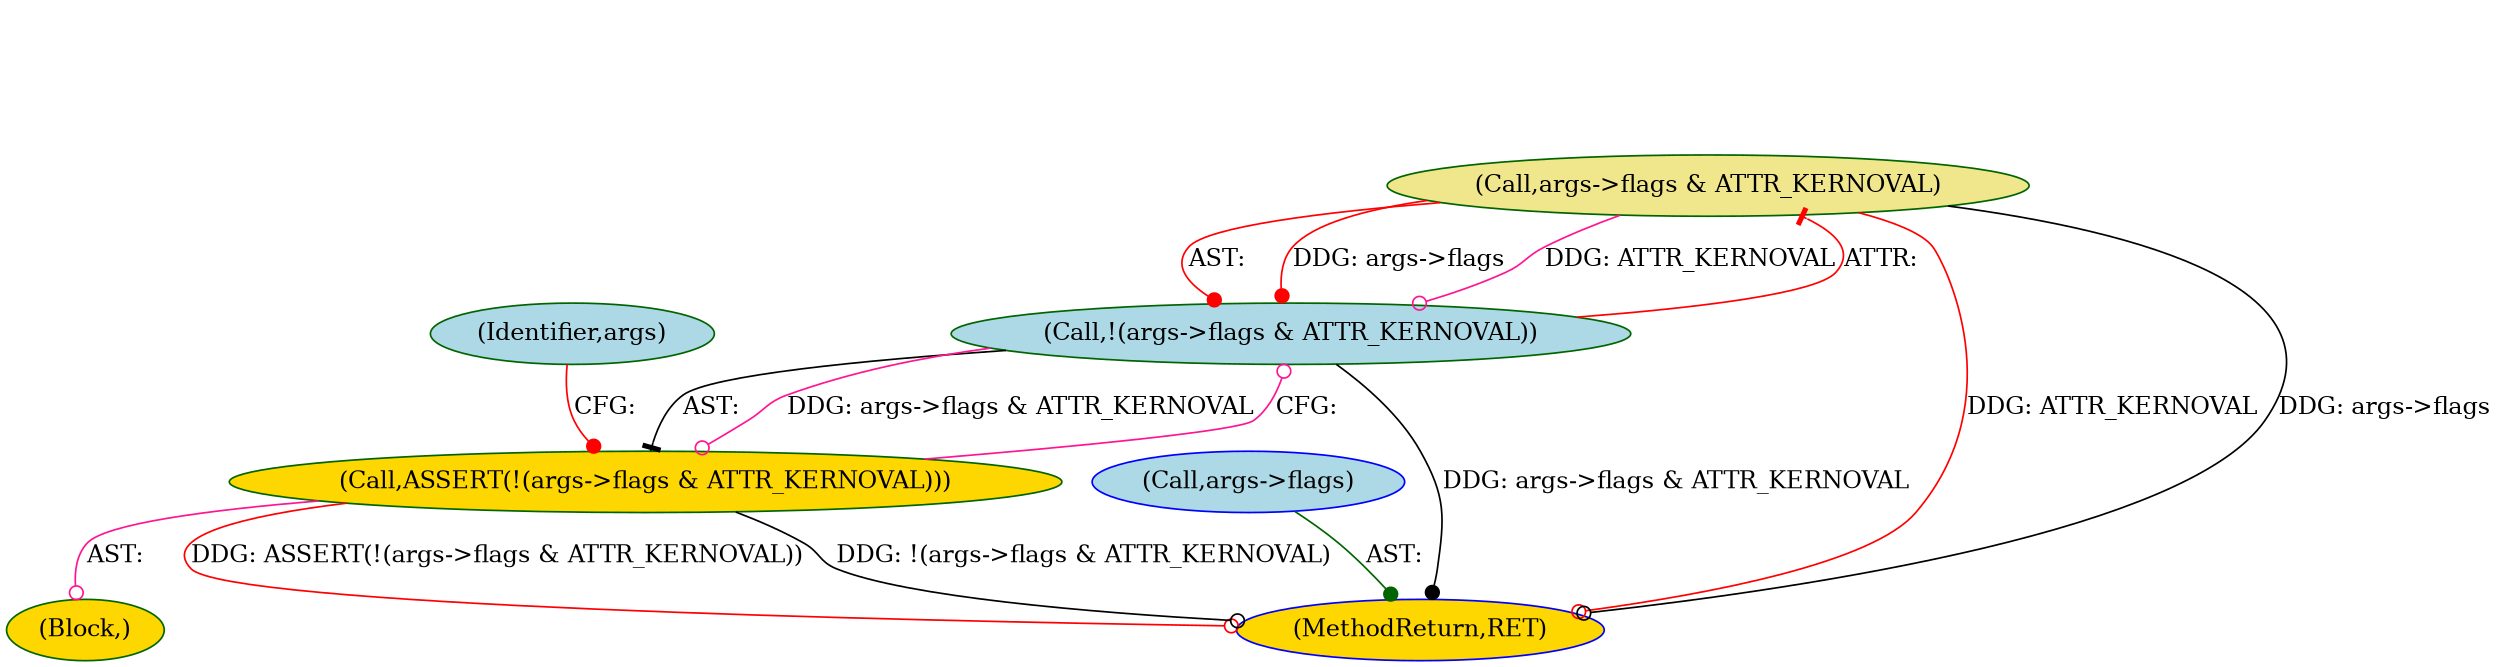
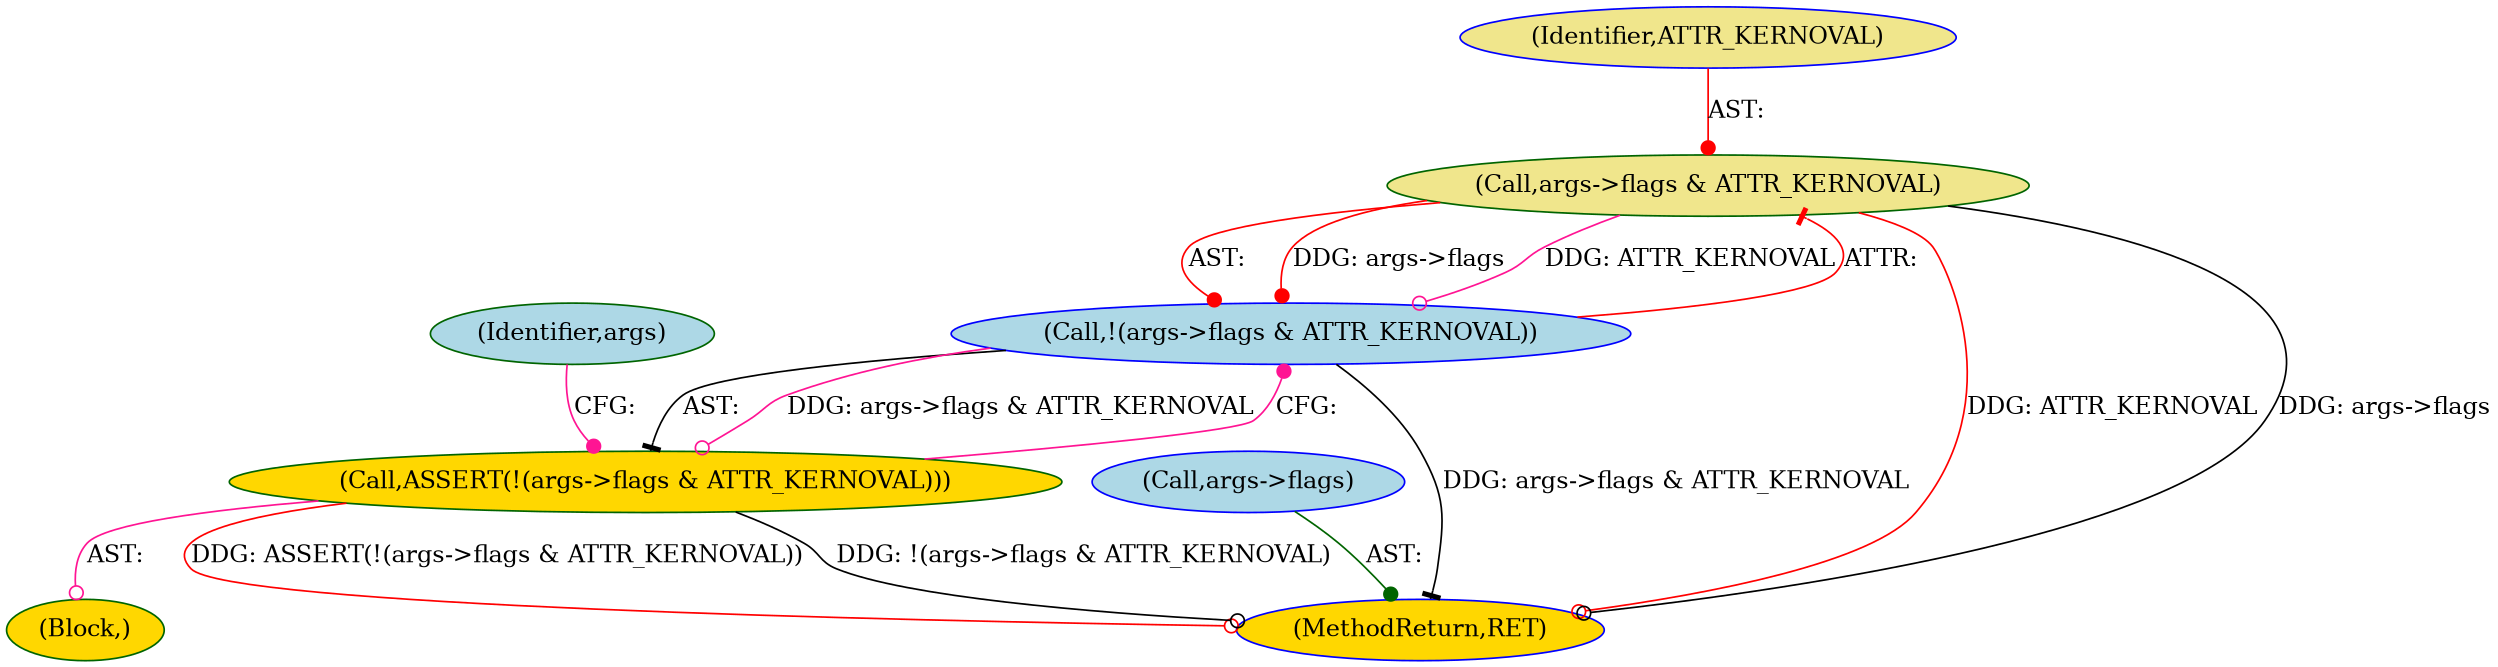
none -> (1708, 37)
(1291, 334) -> (1291, 334)
(569, 405) -> (569, 405)
(1115, 442) -> (1115, 442)
(1426, 461) -> (1426, 461)
